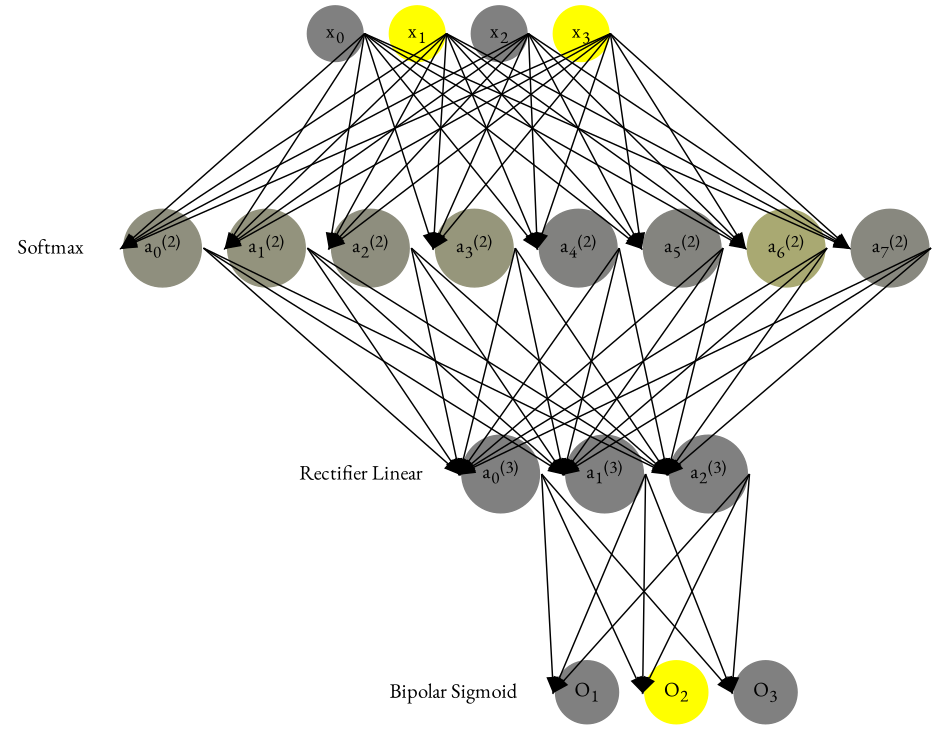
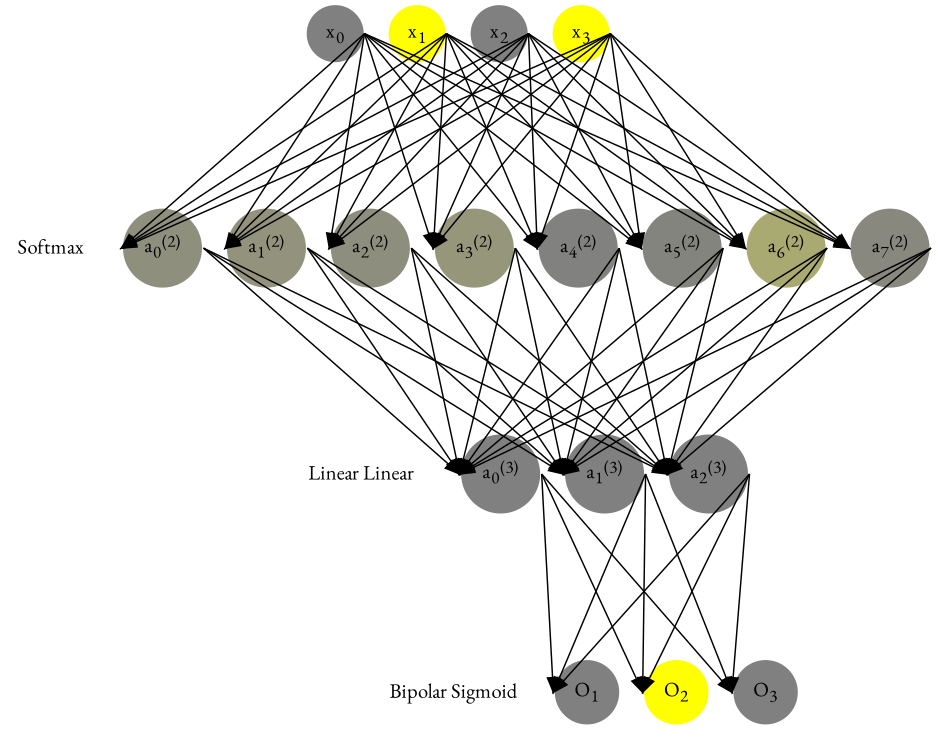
(362, 474) -> (362, 474)
